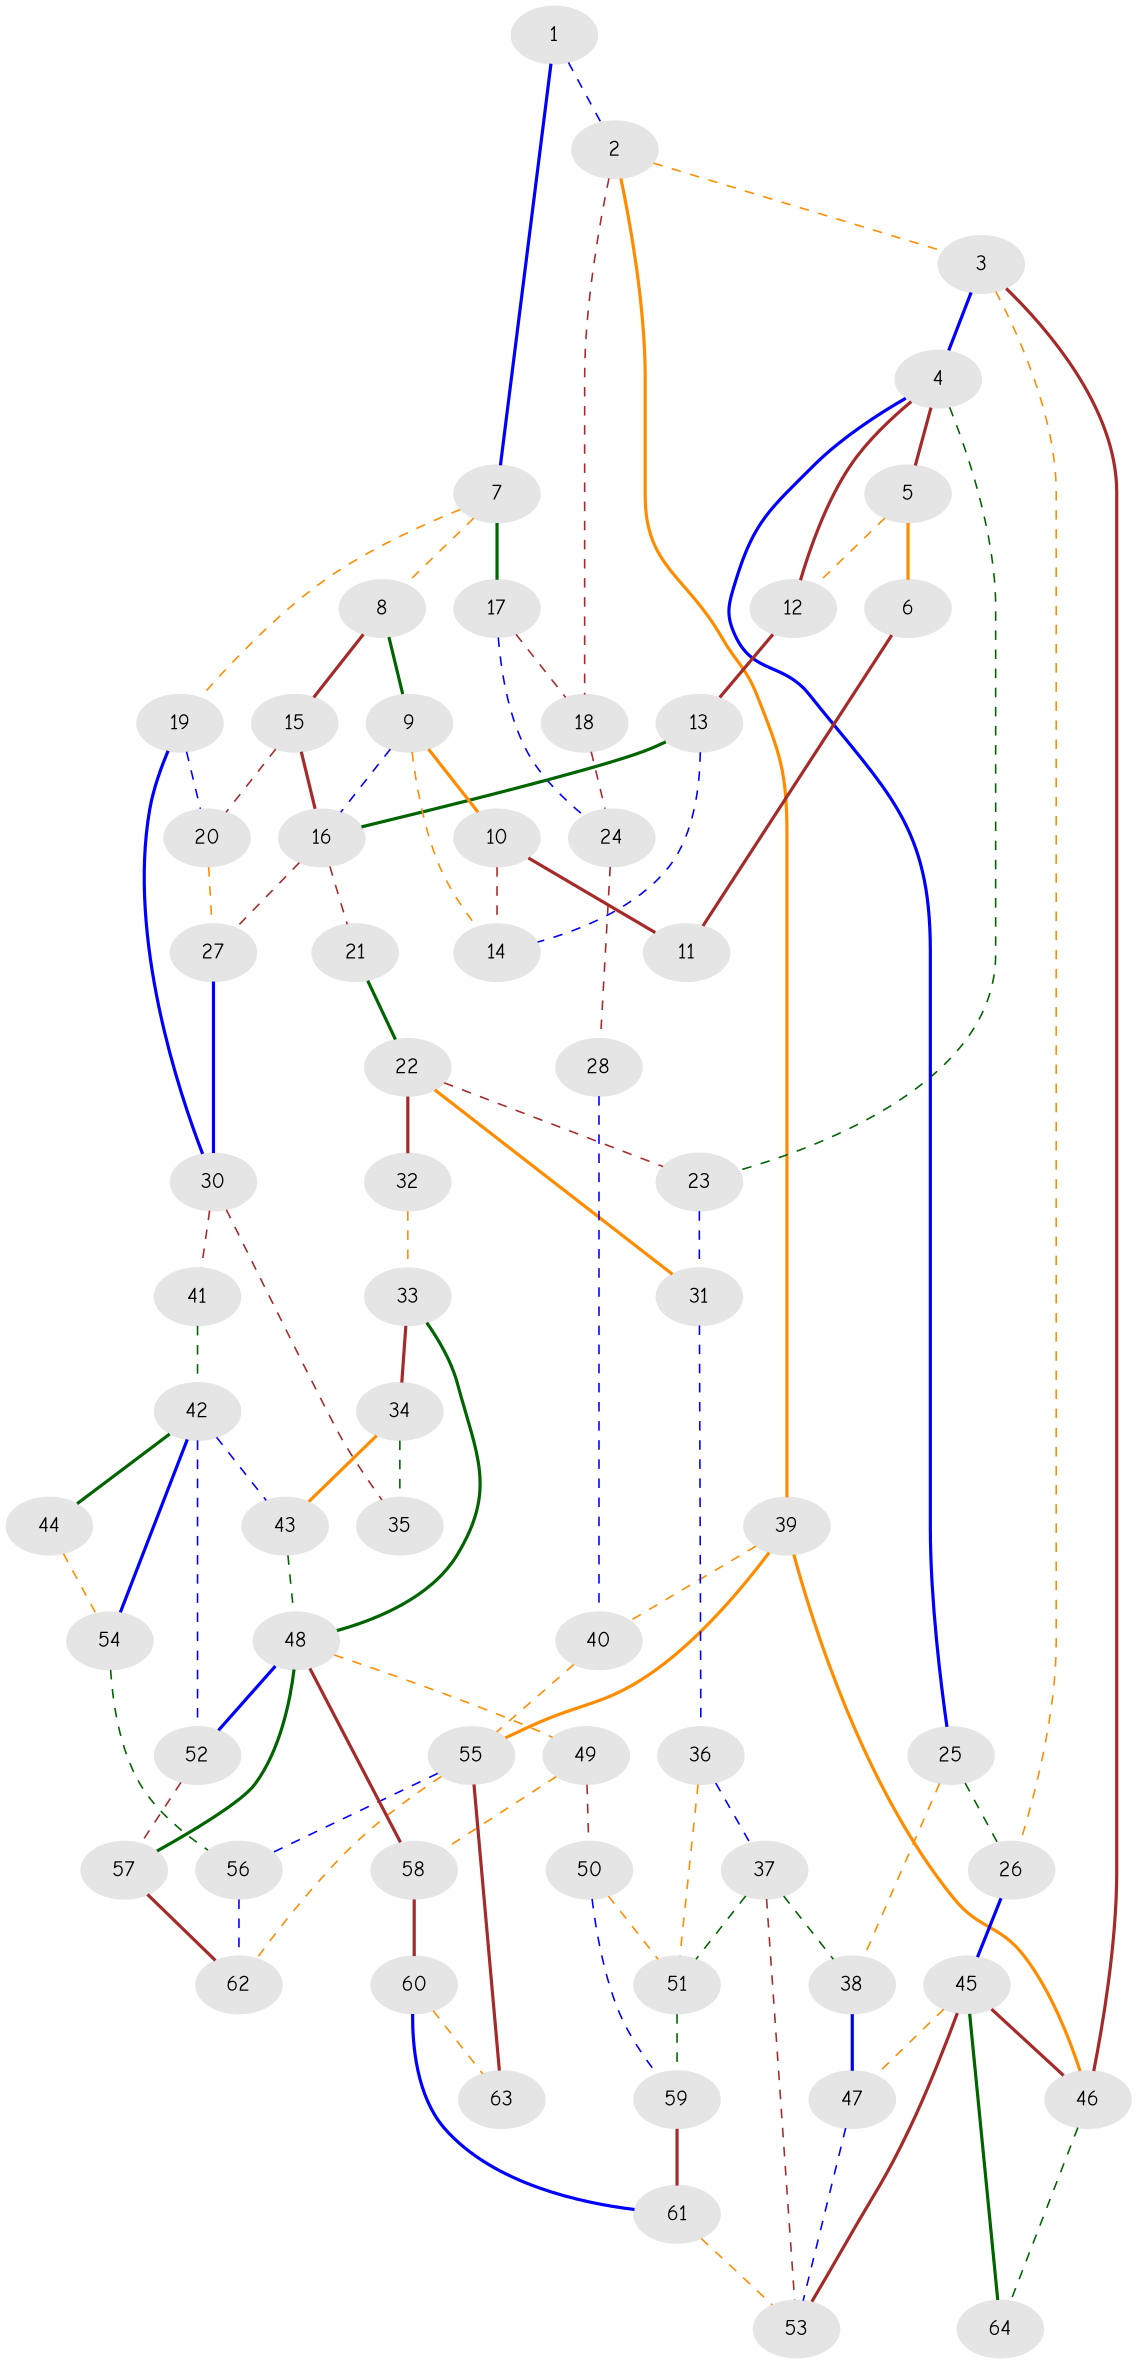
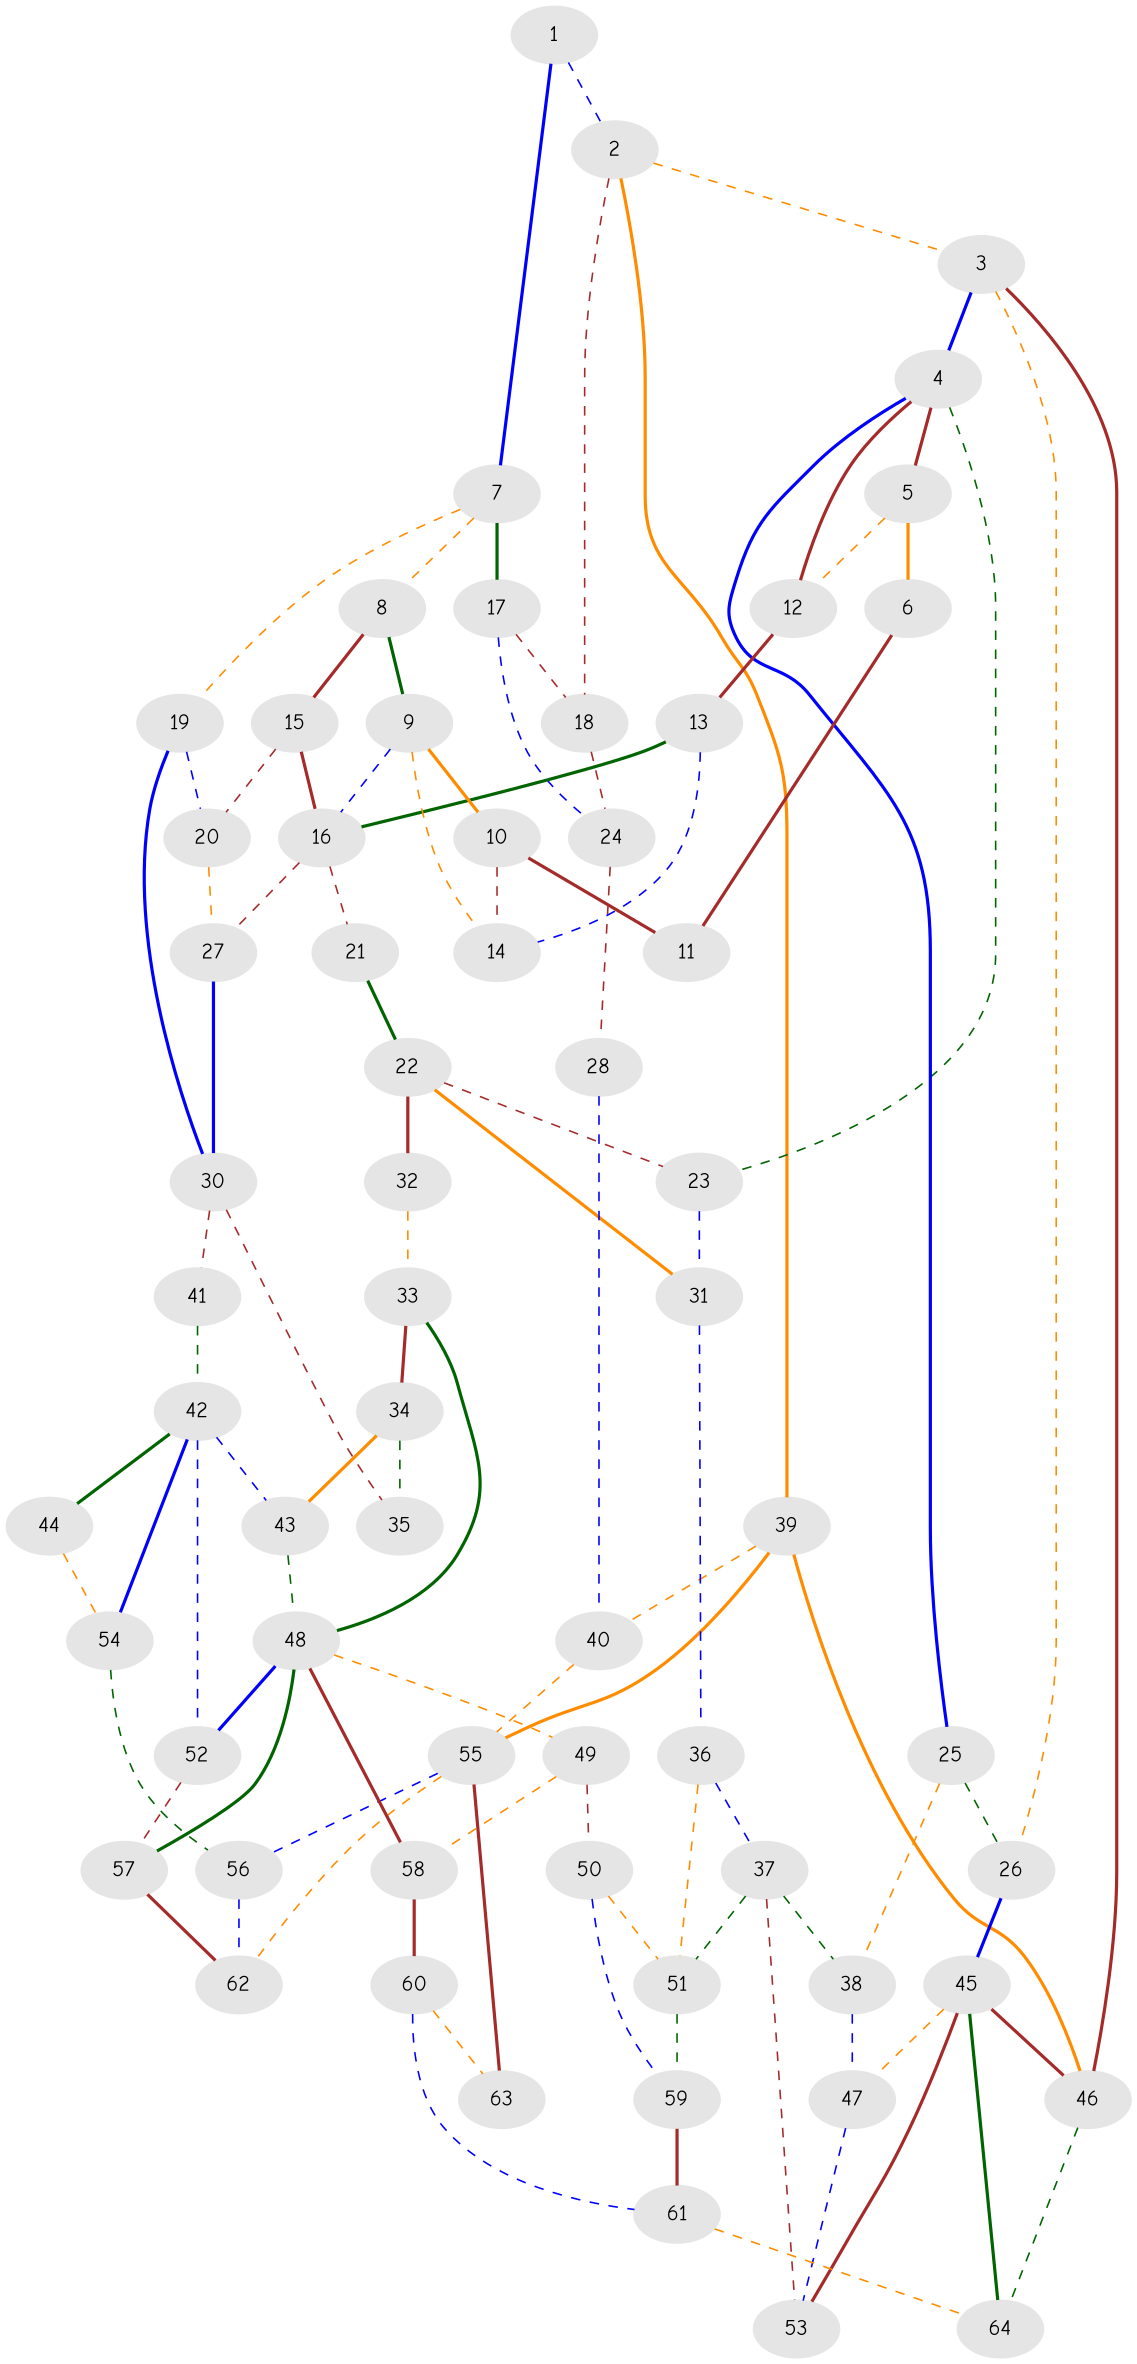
(852, 2042) -> (852, 2042)
(478, 2157) -> (478, 2157)
(737, 2272) -> (845, 2274)
